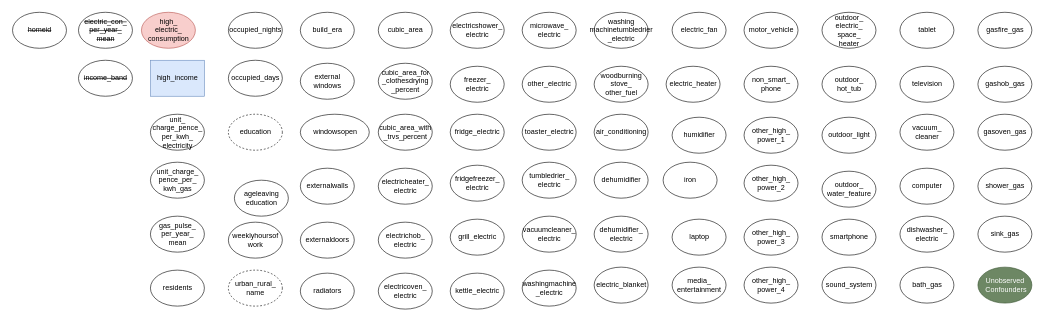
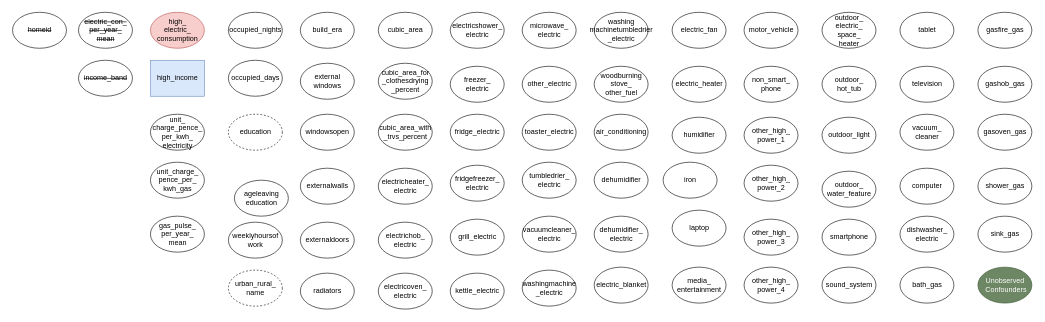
(168, 30) -> (177, 30)
(693, 84) -> (699, 84)
(335, 132) -> (327, 132)
(699, 237) -> (699, 228)
(177, 288) -> none
